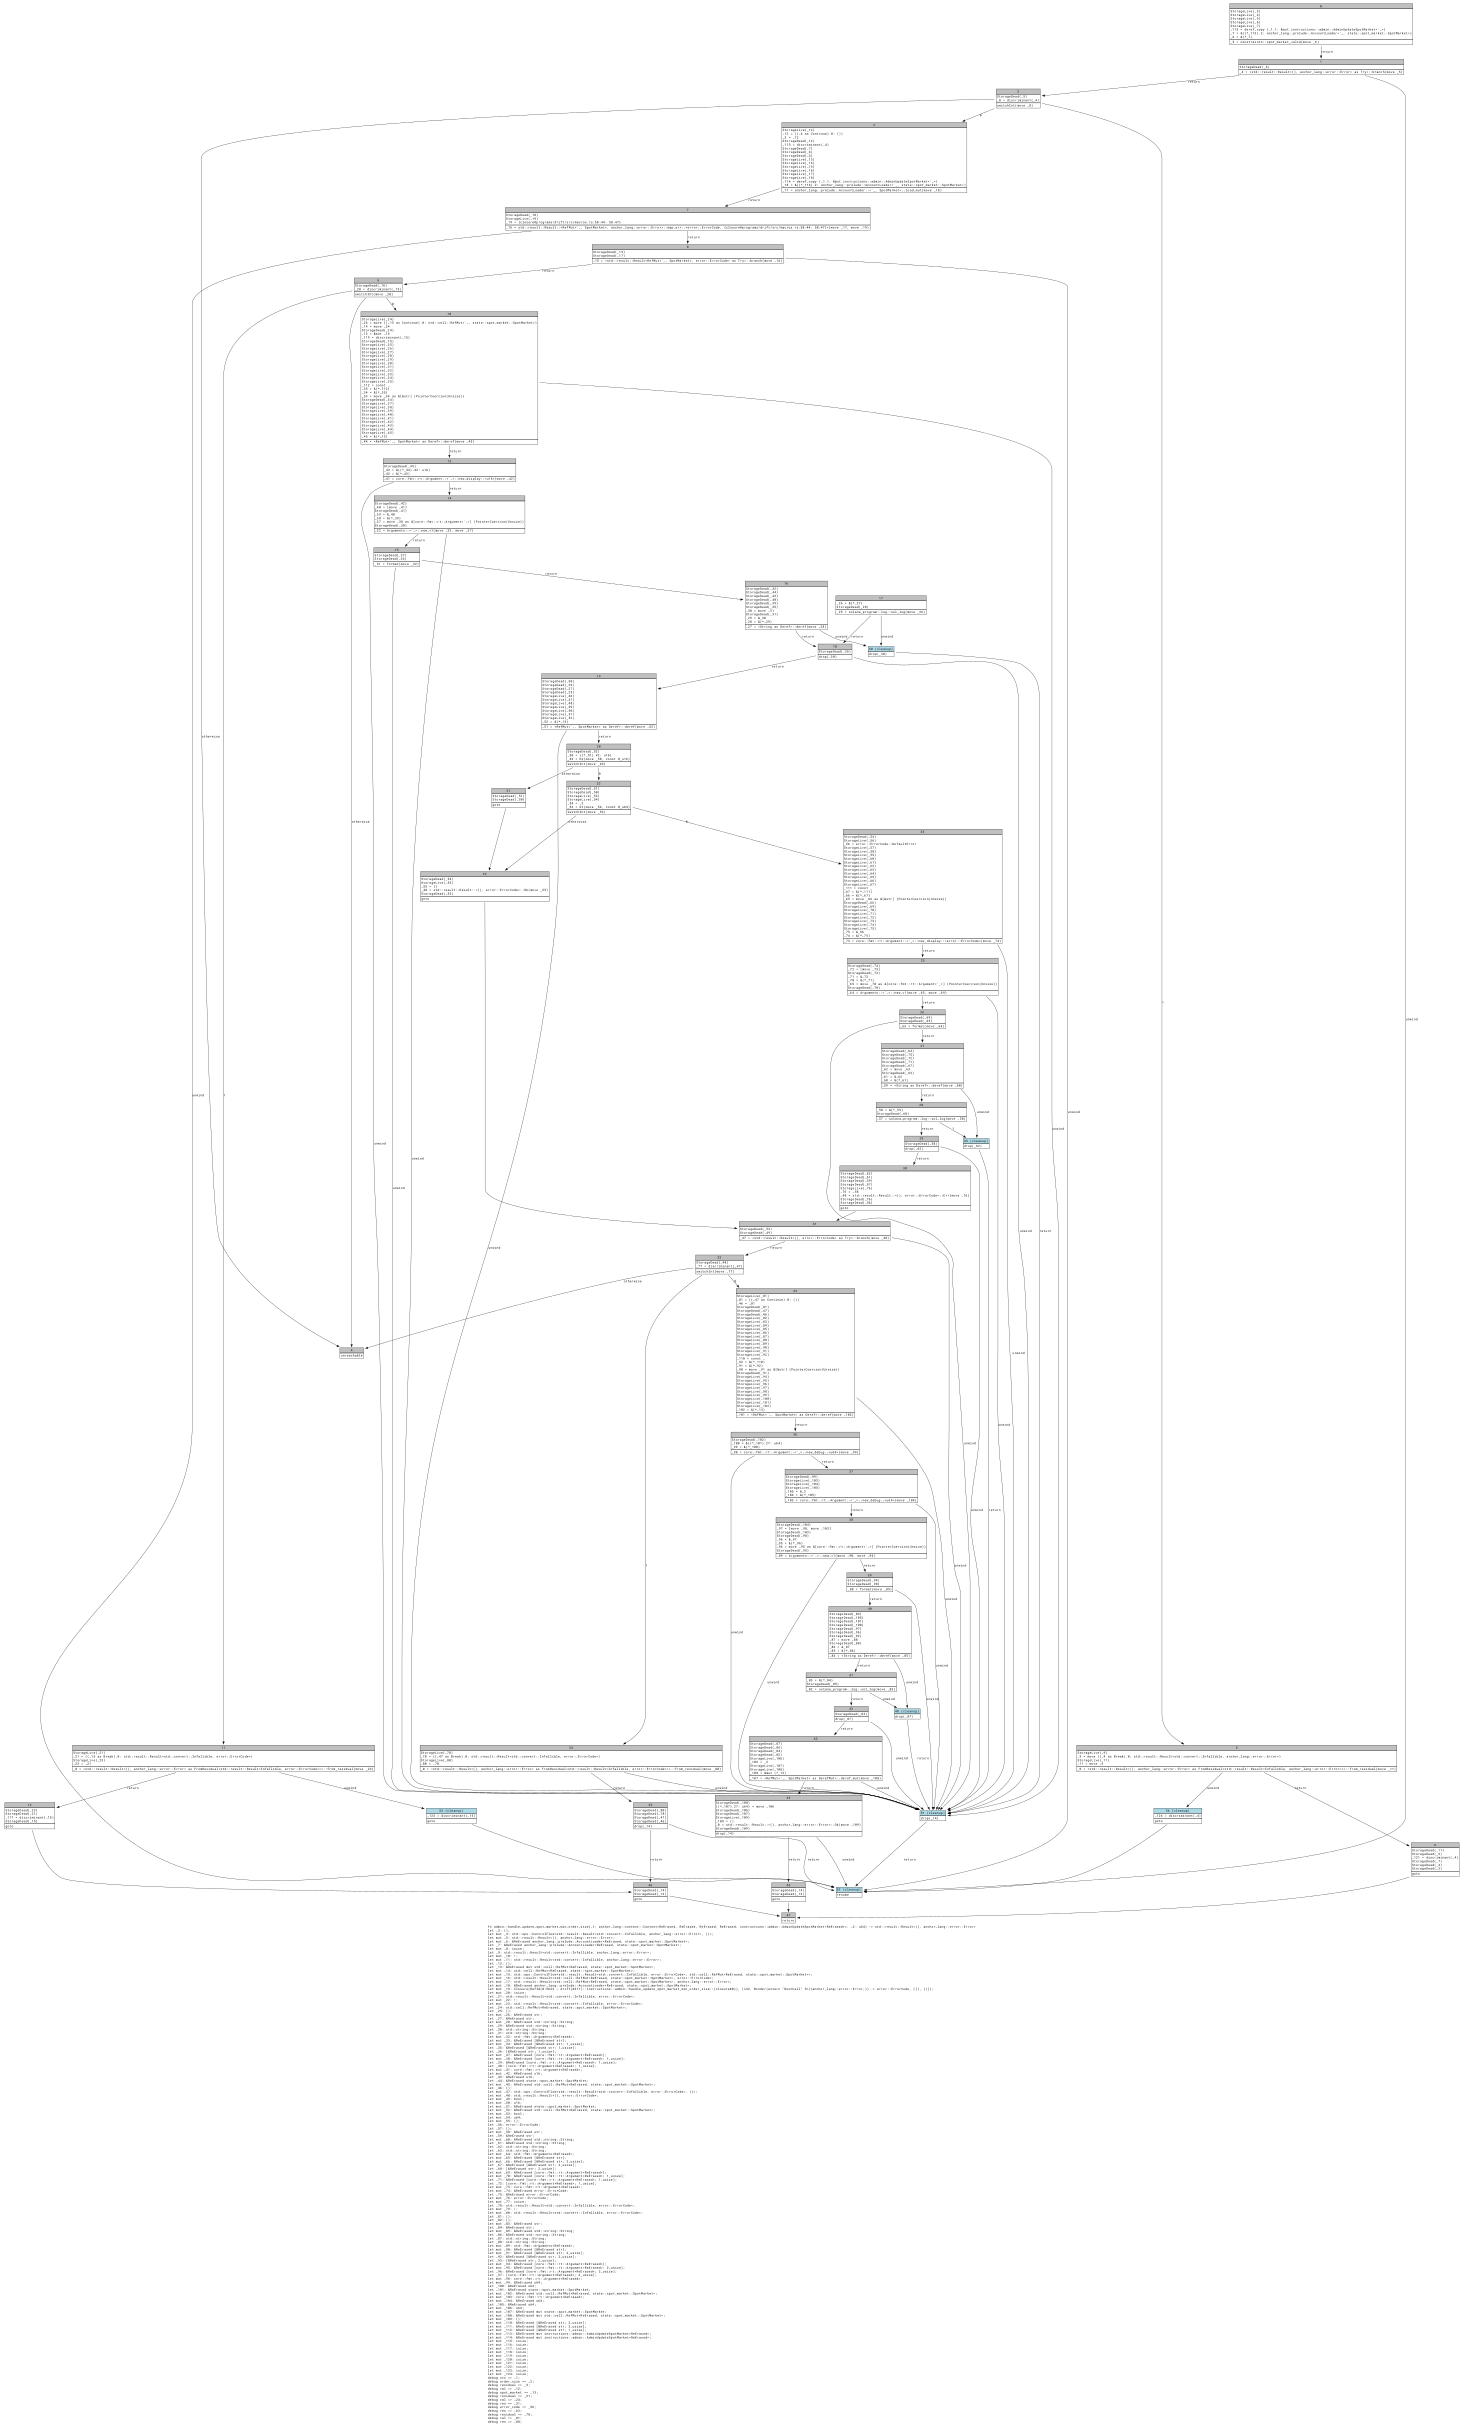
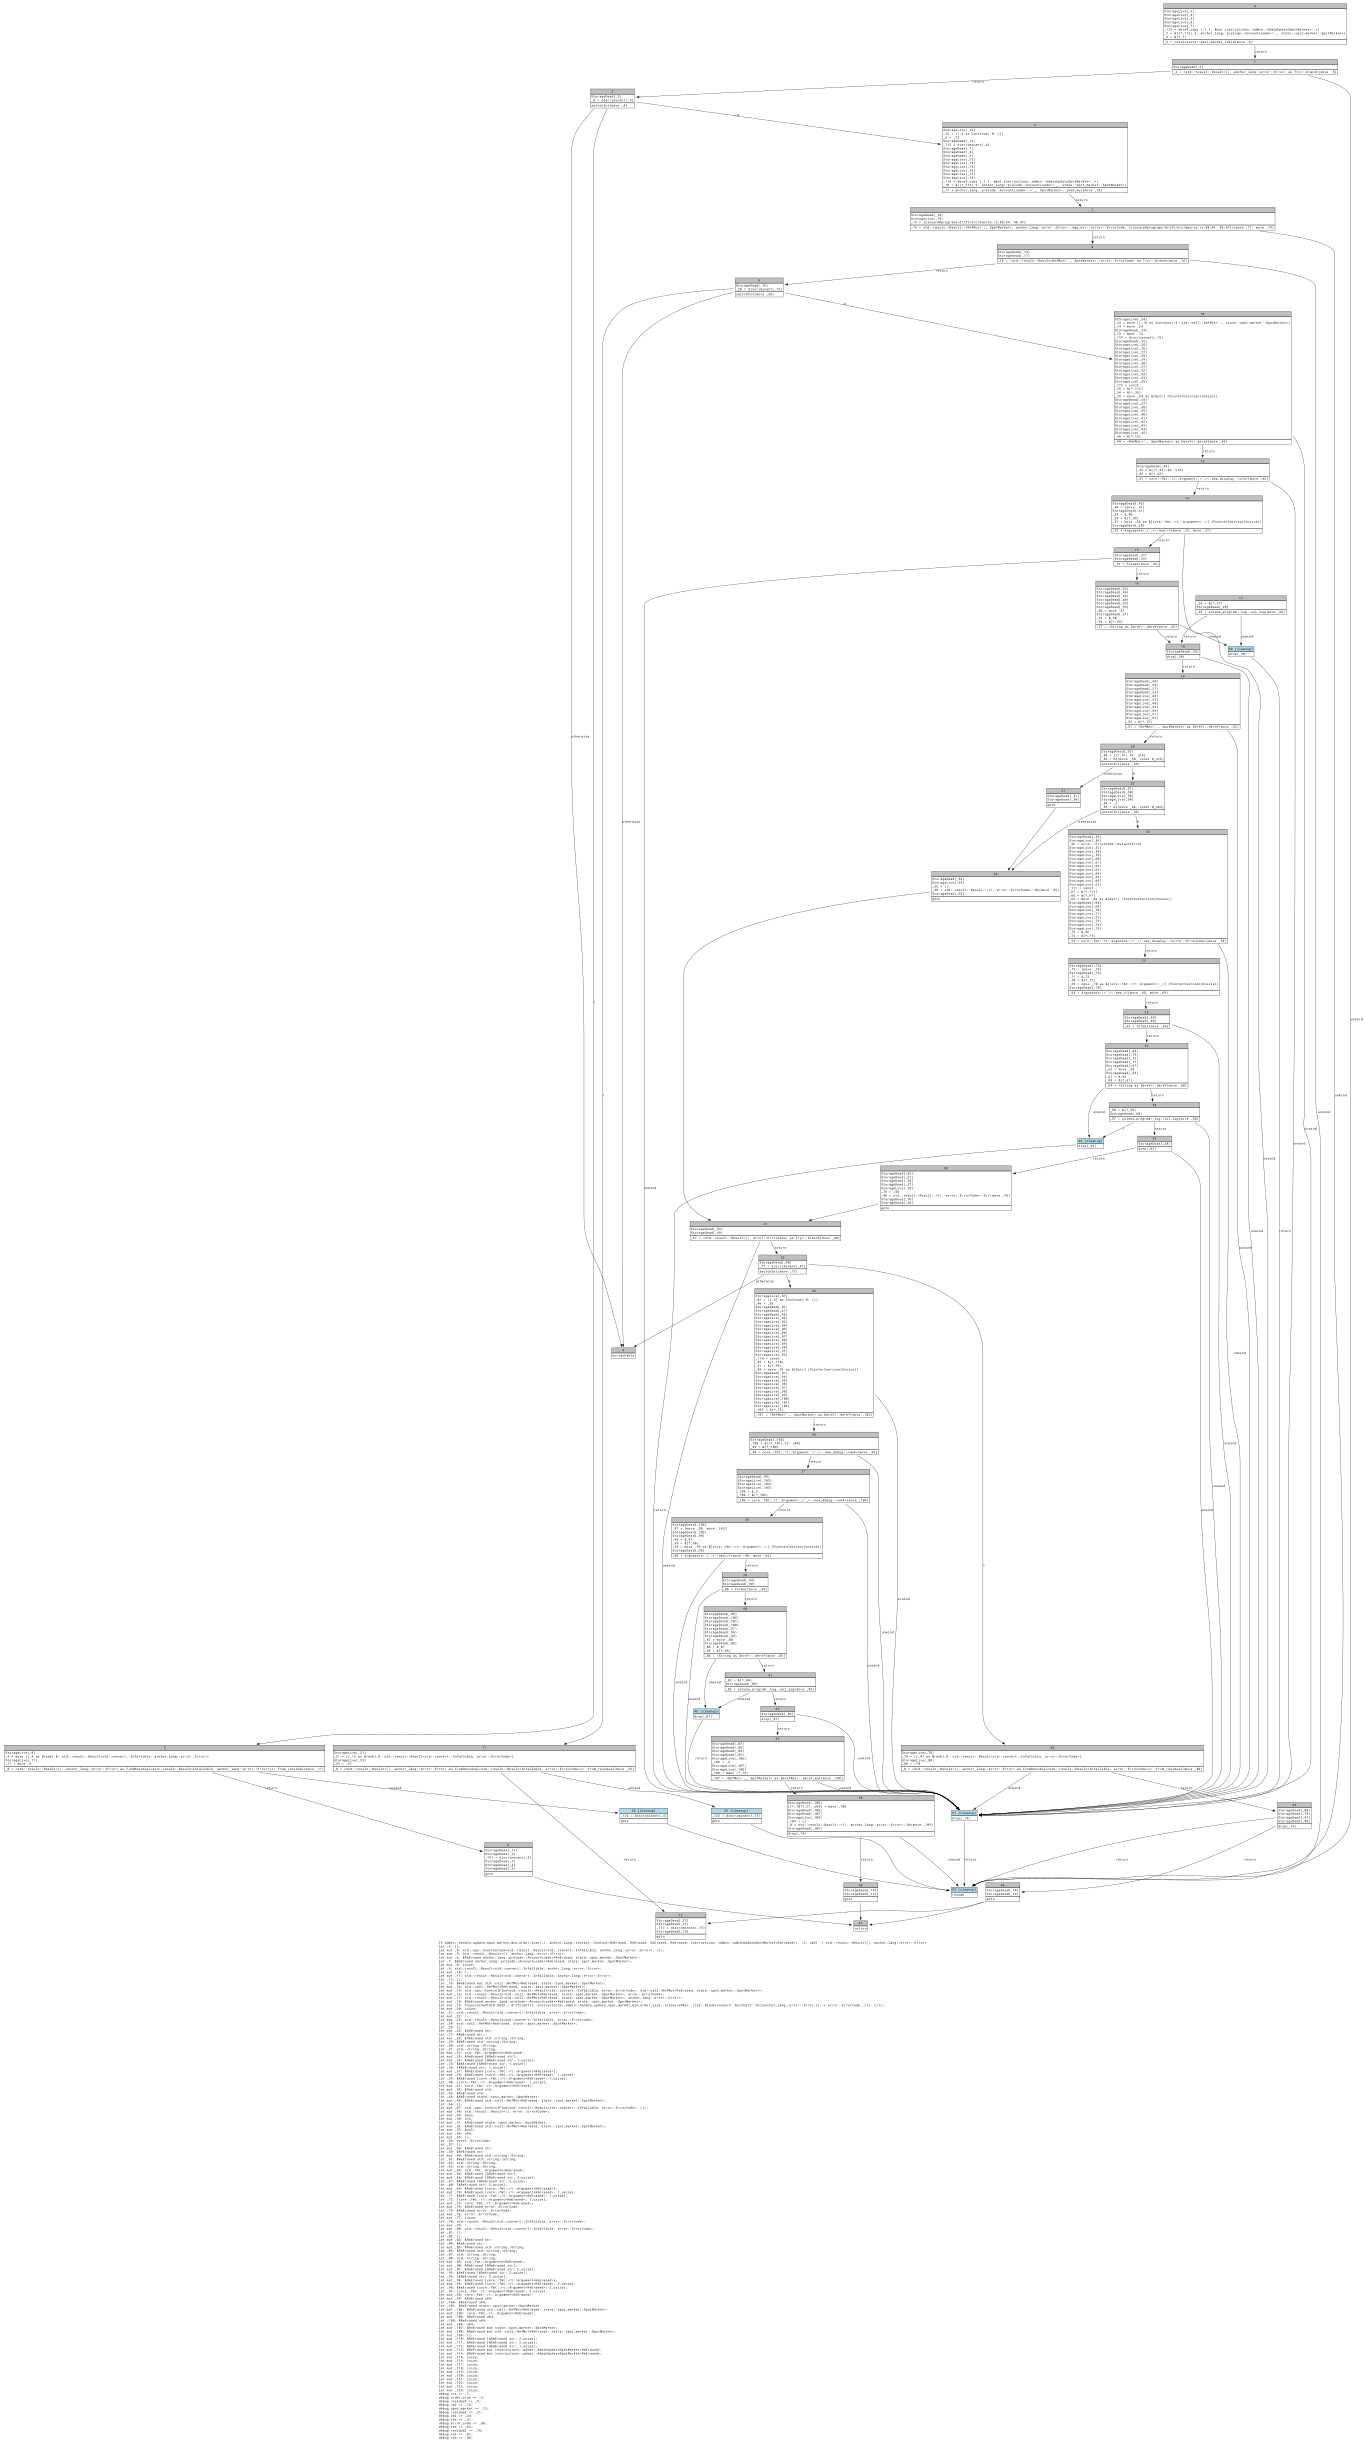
(998, 1416) -> (1217, 1569)
(316, 1891) -> (847, 1912)
